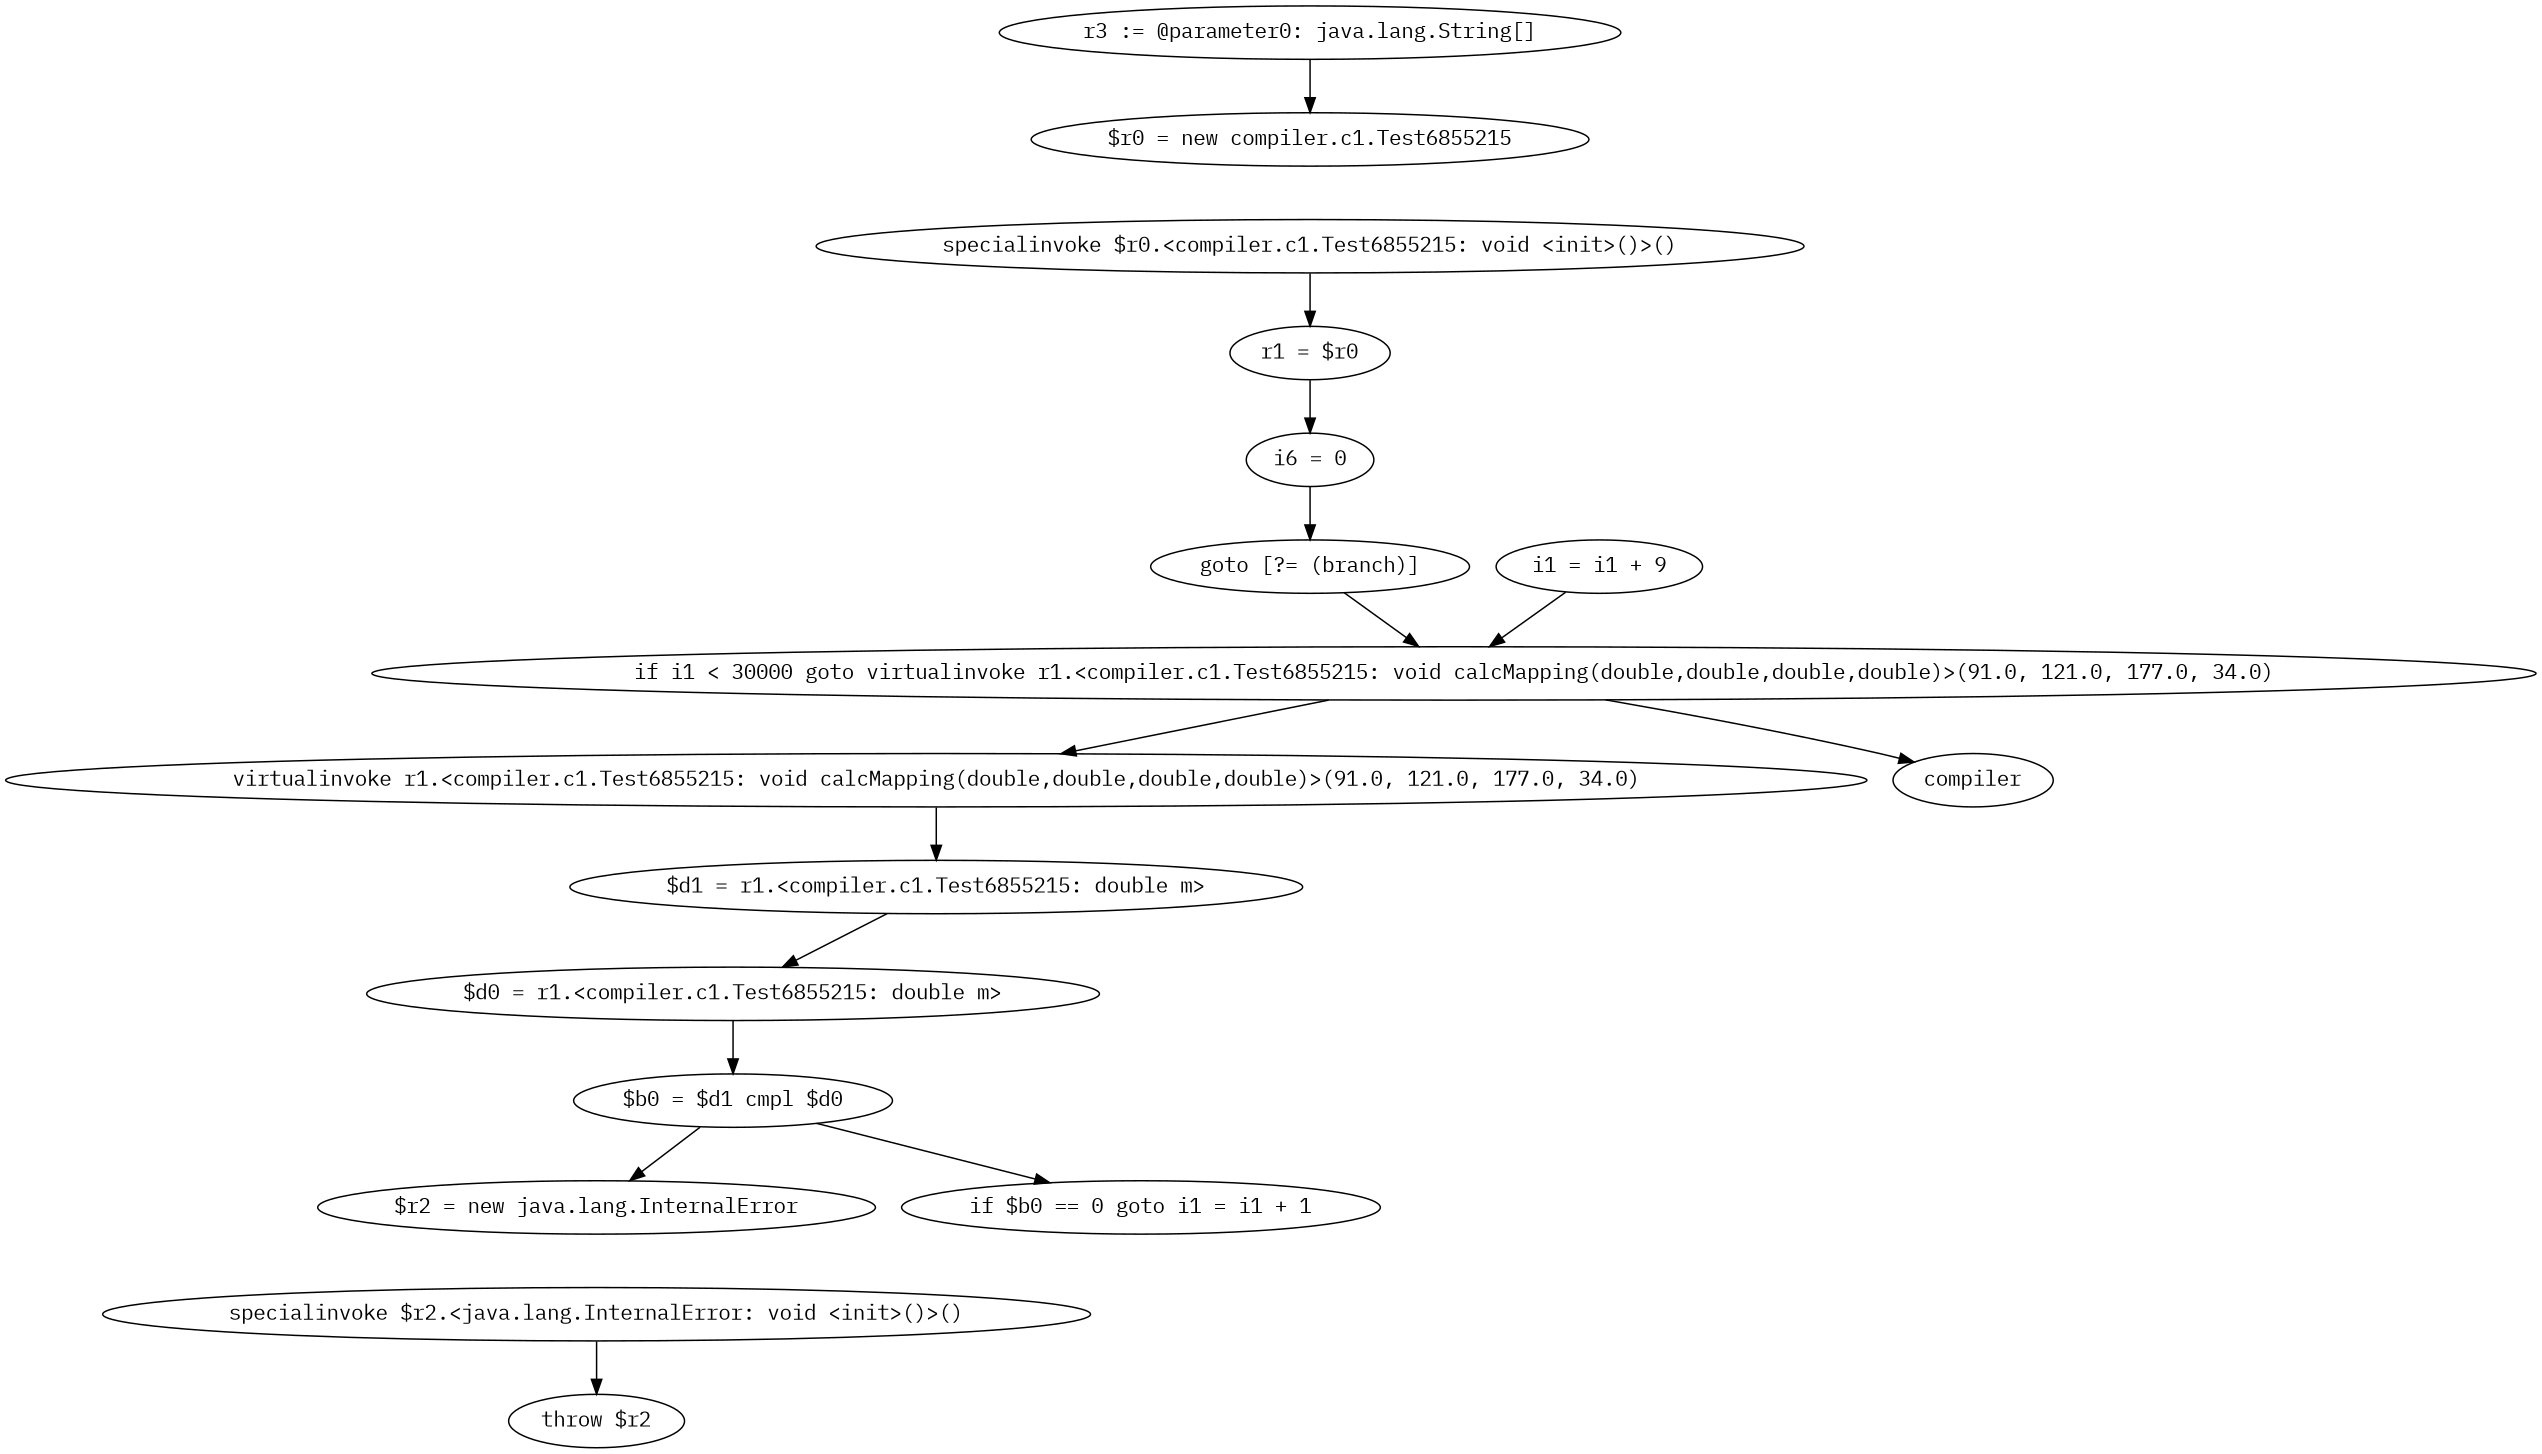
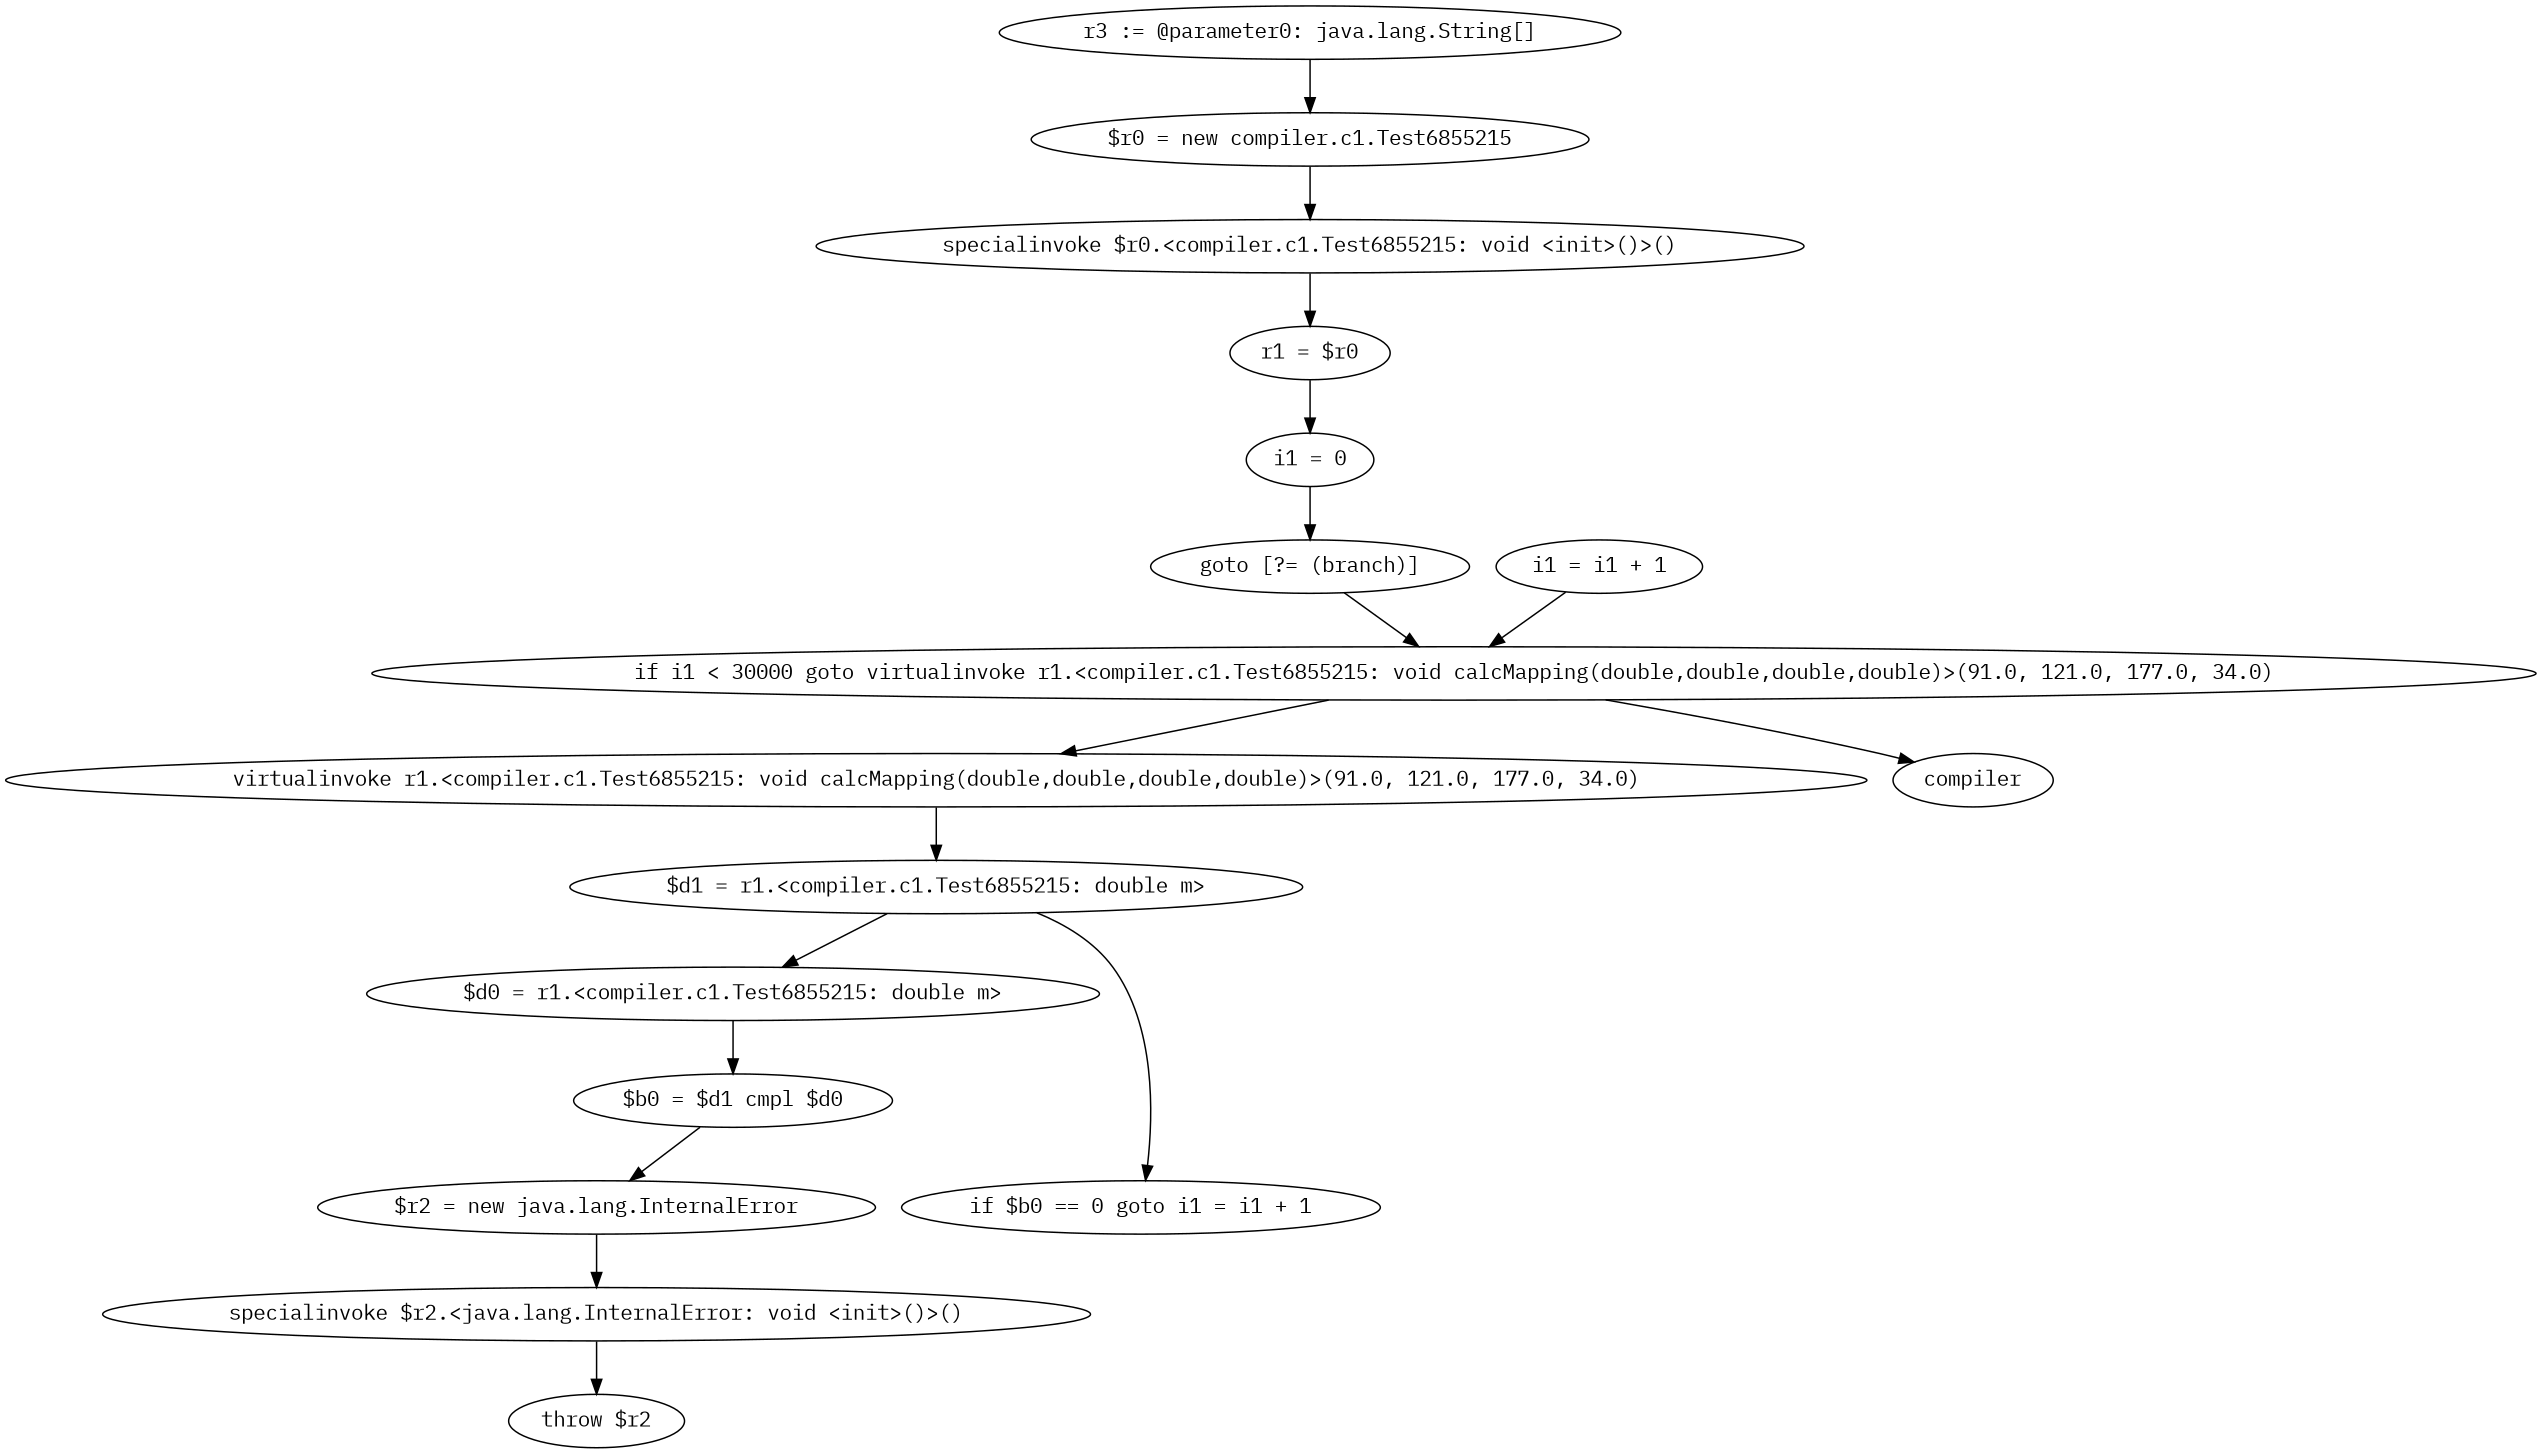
none -> (1310, 186)
(1310, 460) -> (1310, 460)
(1599, 567) -> (1599, 567)
(926, 1151) -> (1137, 1017)
none -> (597, 1254)
